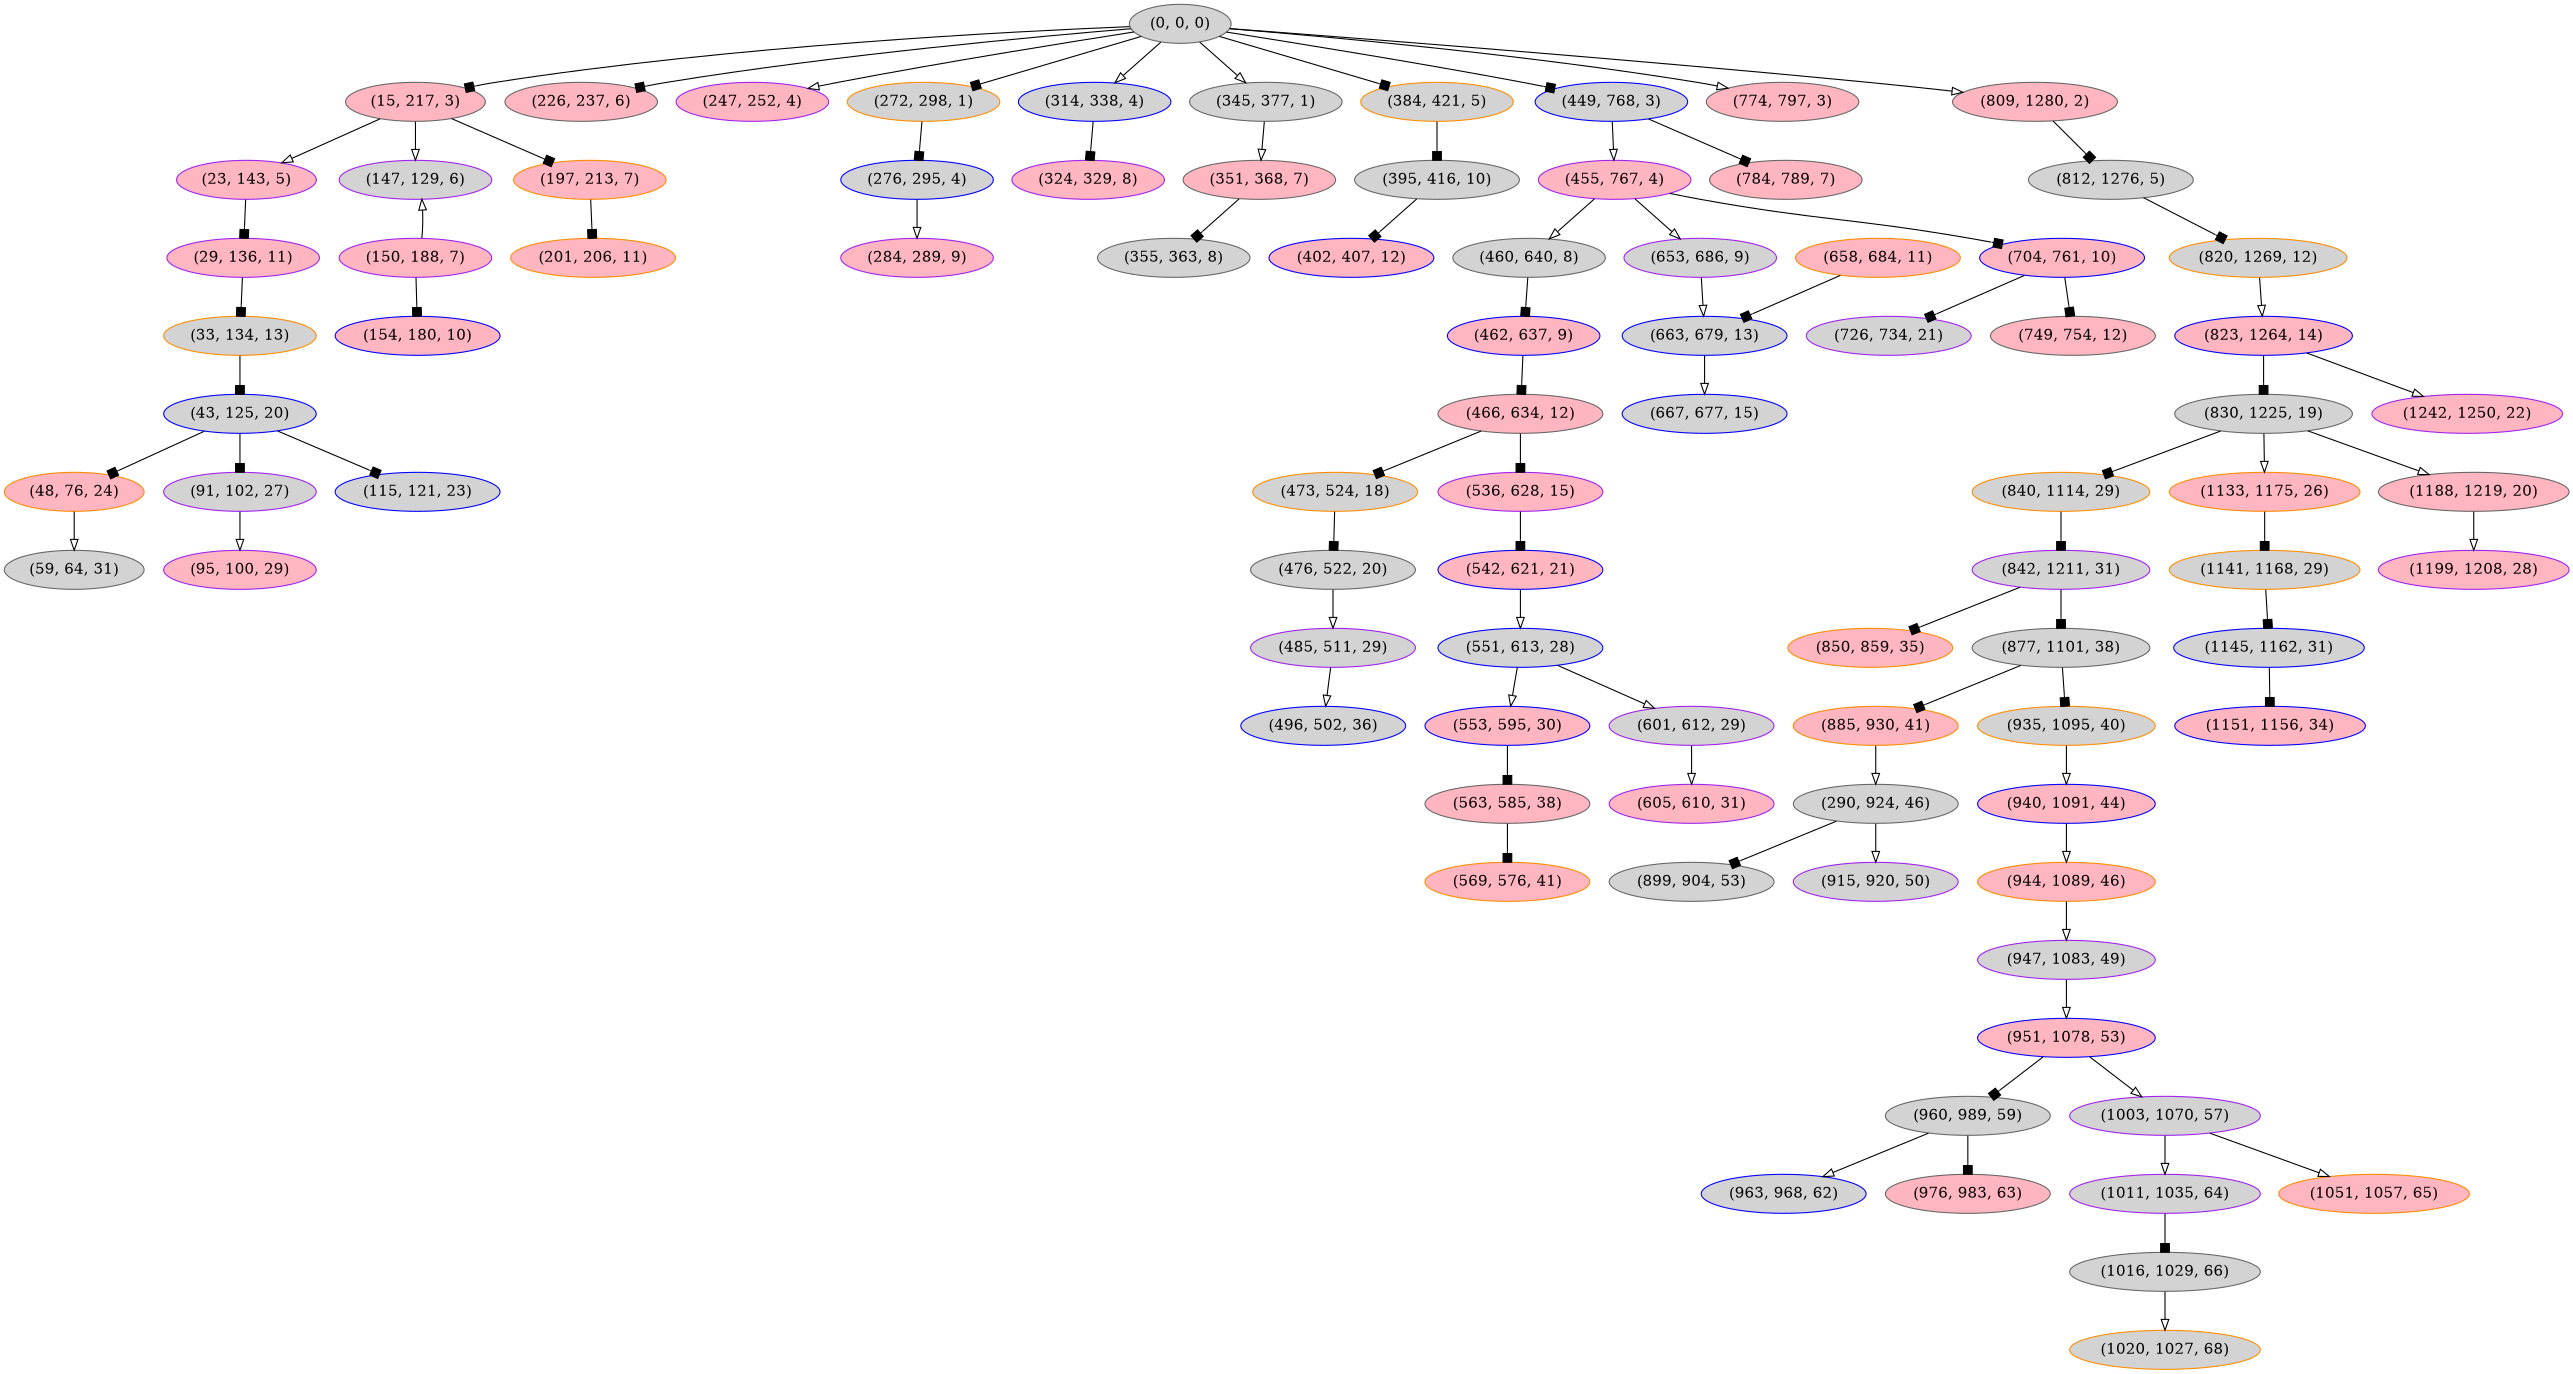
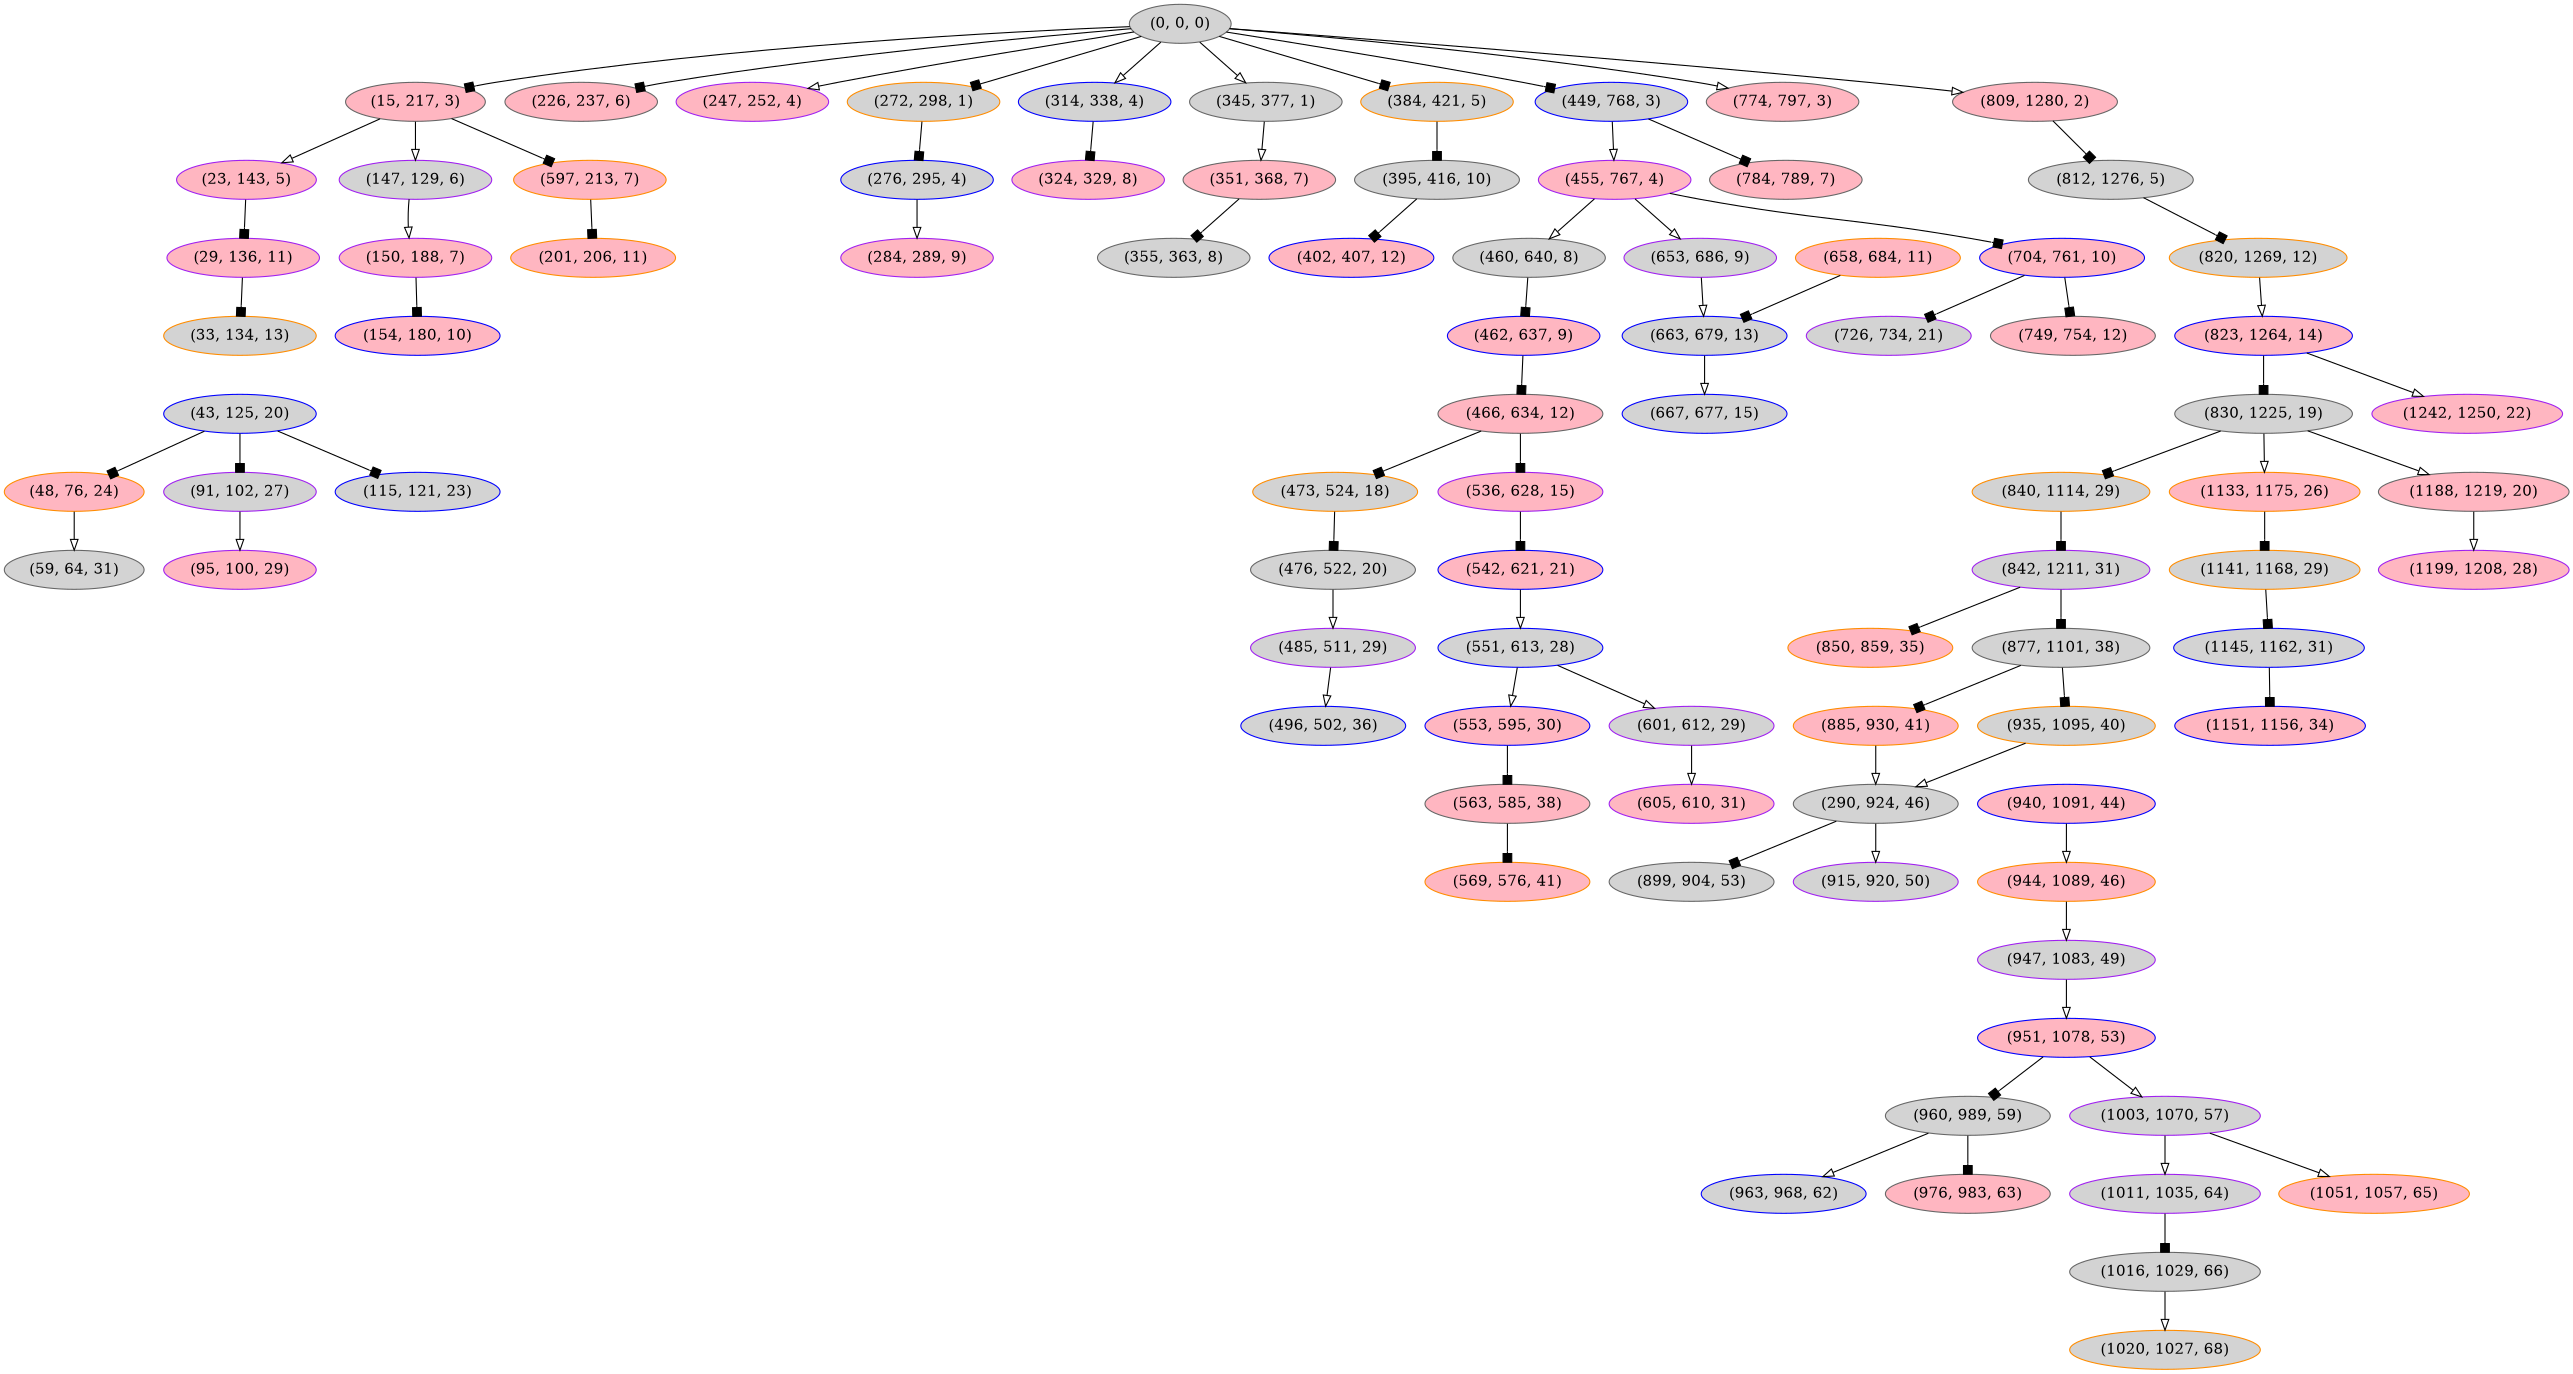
(590, 180) -> (590, 180)
(423, 224) -> (408, 213)
(240, 370) -> none
(2066, 760) -> (1976, 763)
